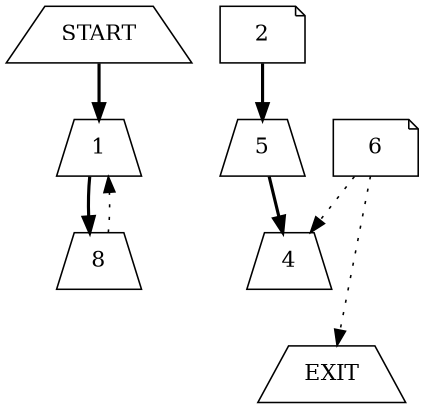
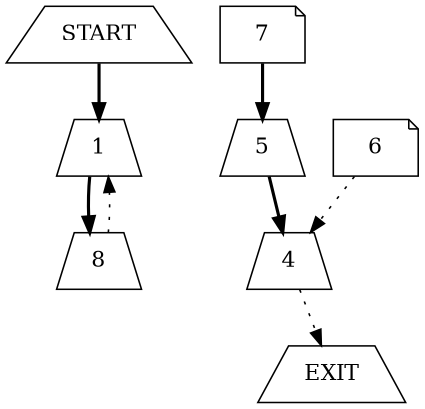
(263, 35) -> (263, 35)
(355, 253) -> (308, 310)
